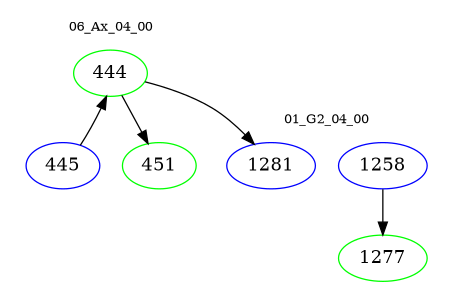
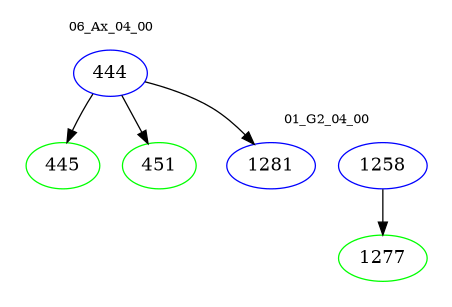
(110, 73) -> (110, 73)
(91, 127) -> (82, 112)
(63, 166) -> (63, 166)
